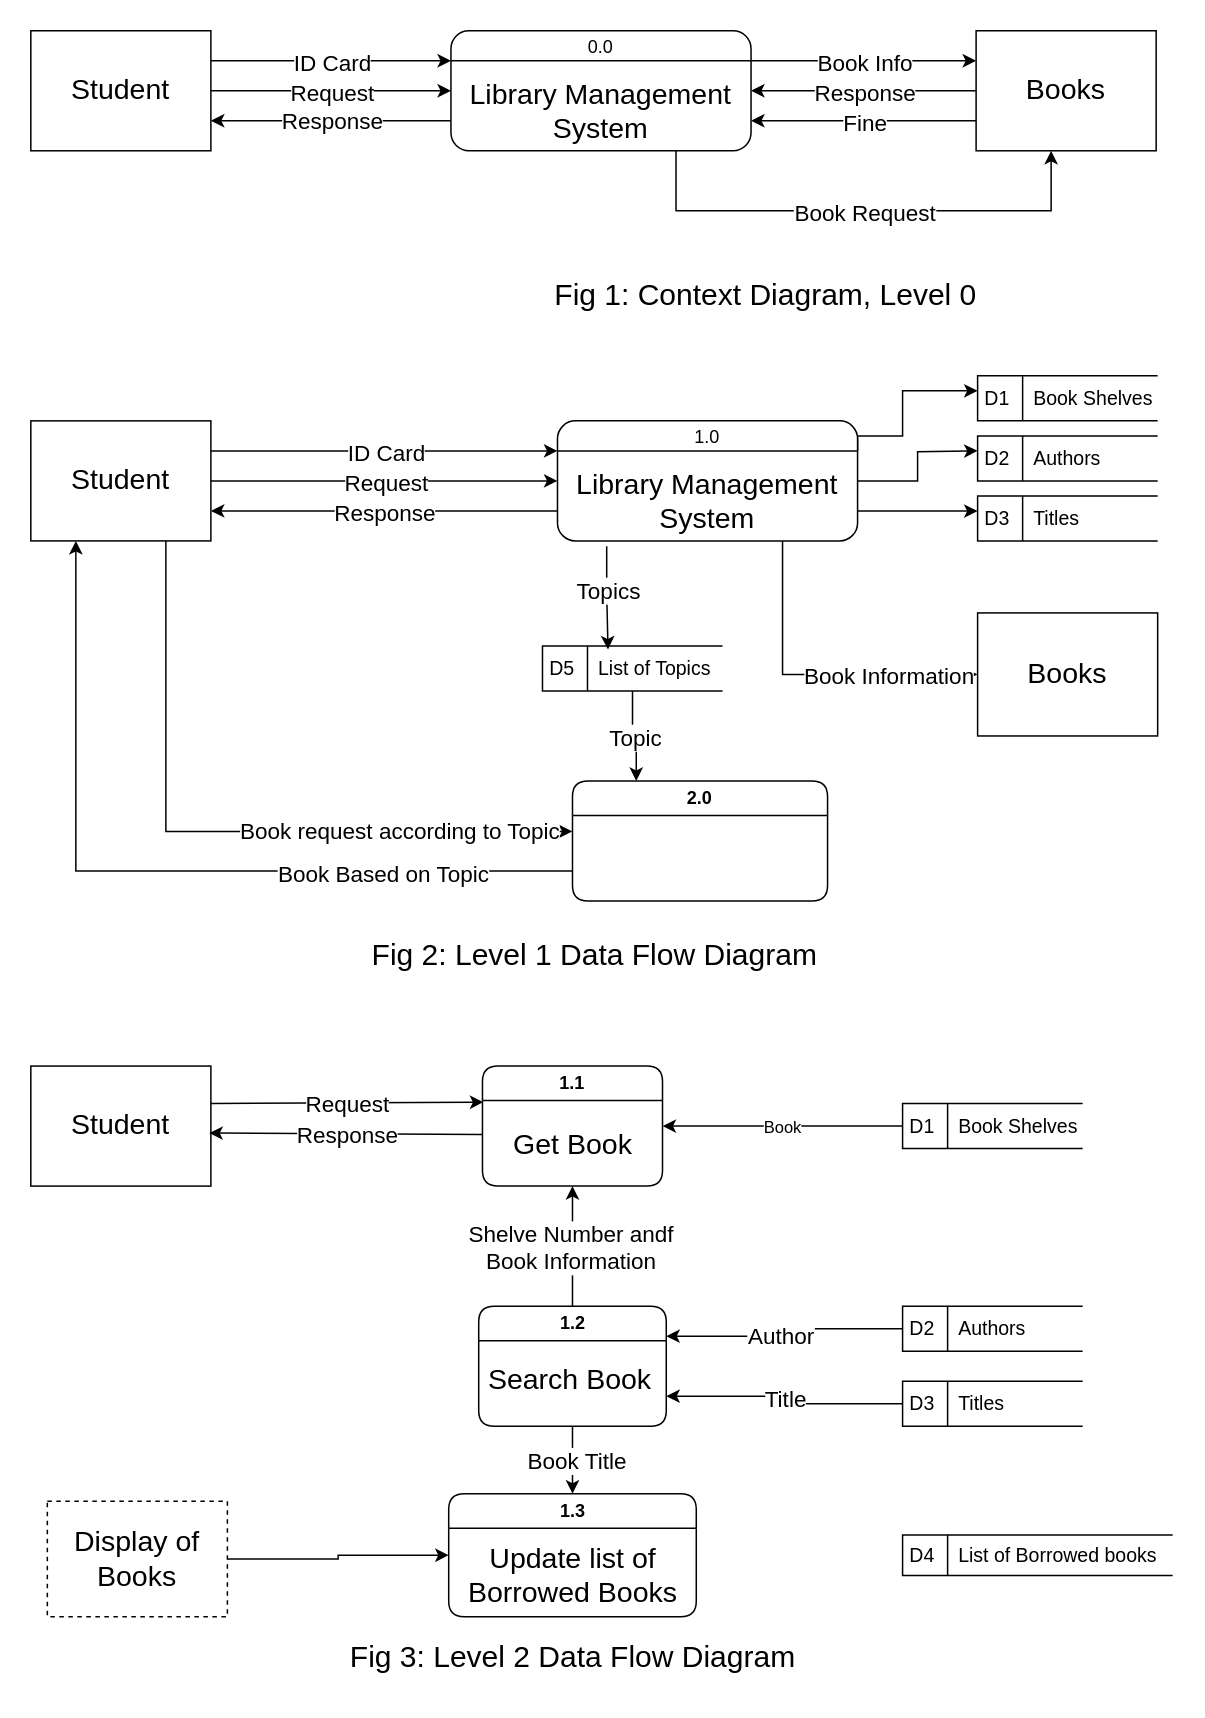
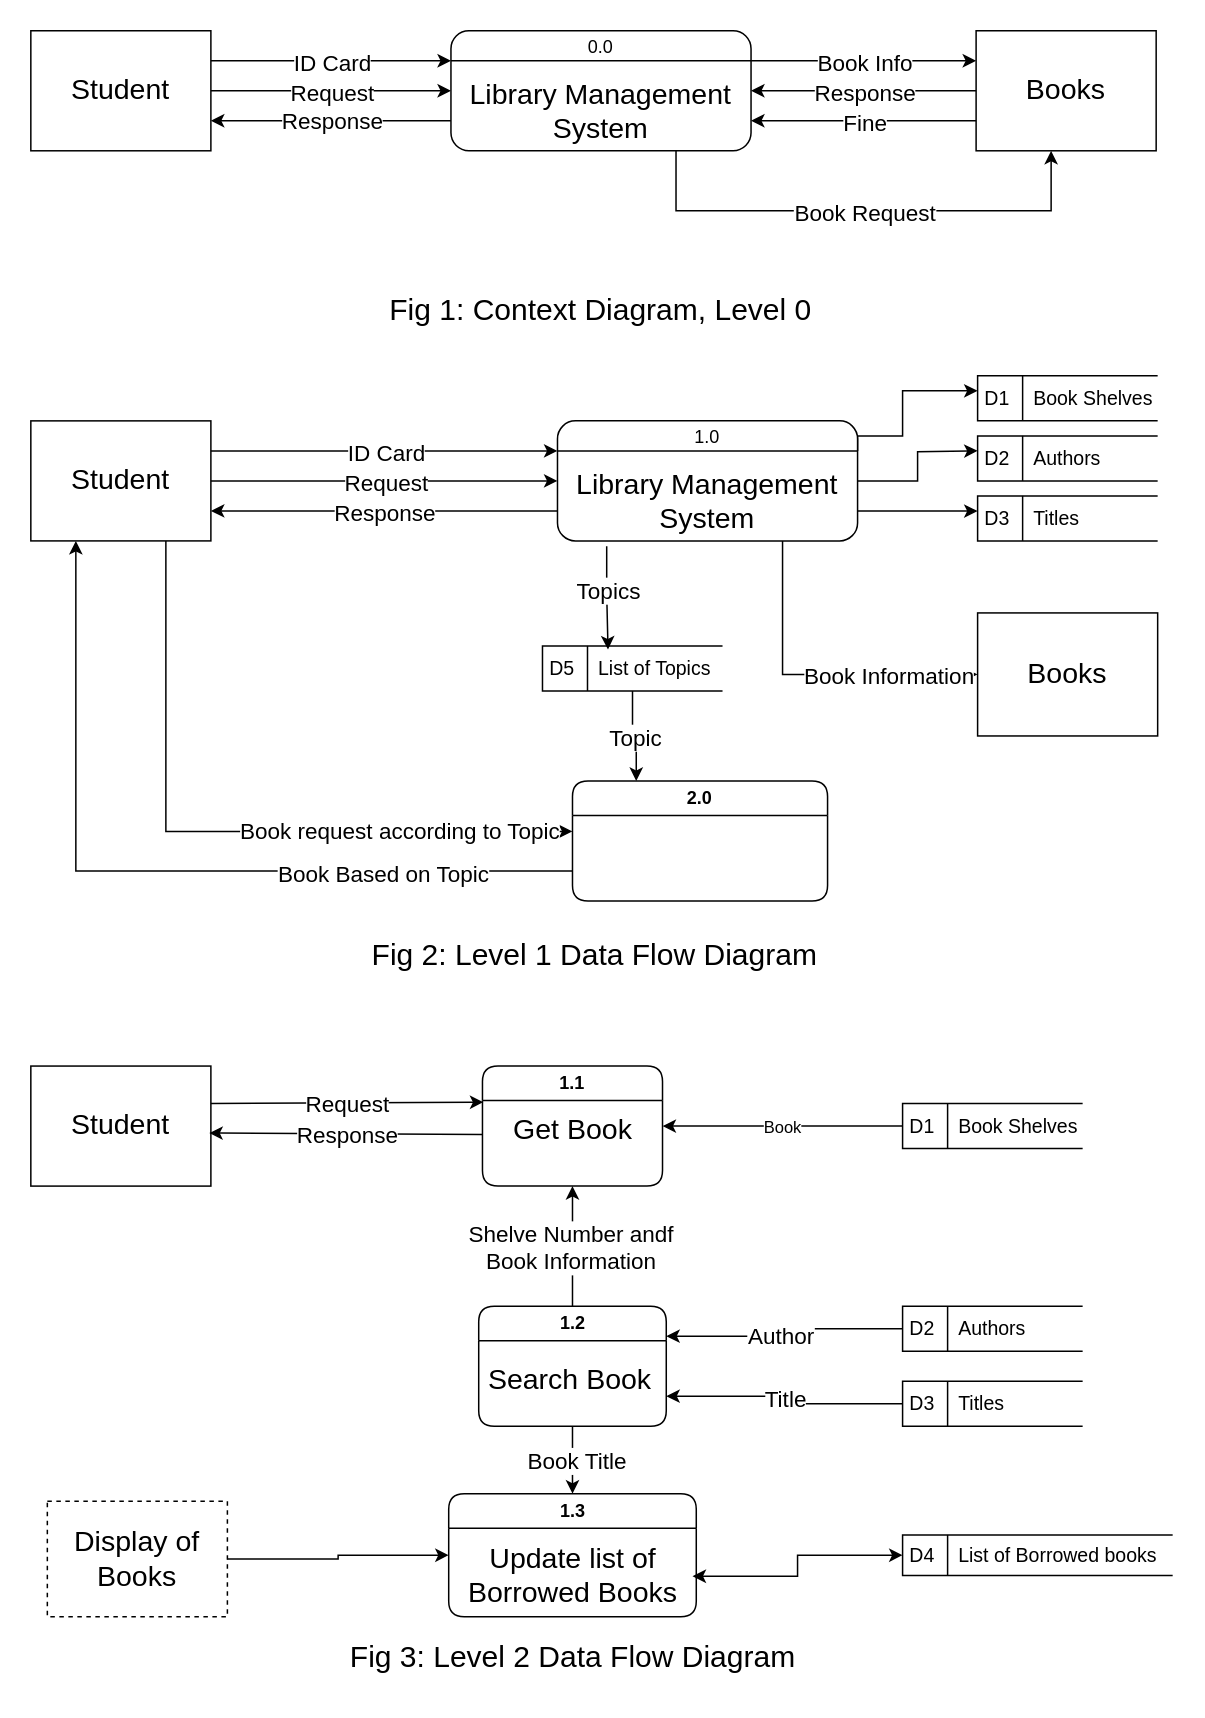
(766, 293) -> (601, 308)
(572, 1145) -> (572, 1130)
none -> (797, 1566)
